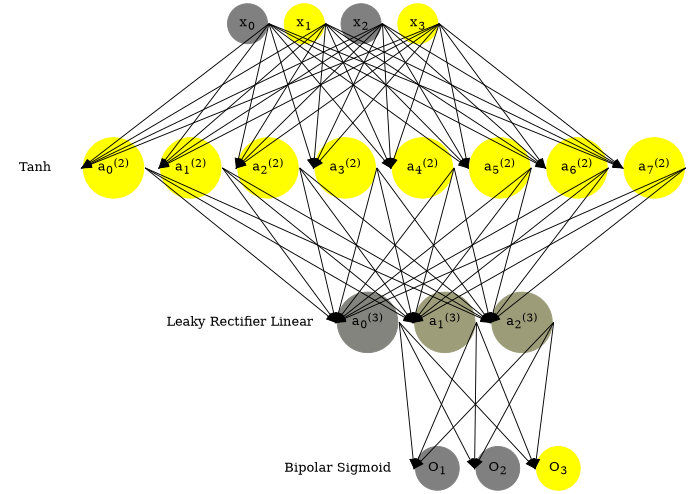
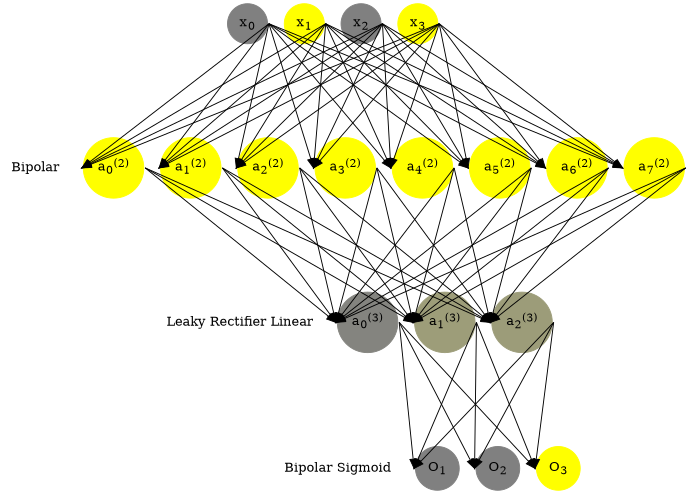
(35, 168) -> (35, 168)
